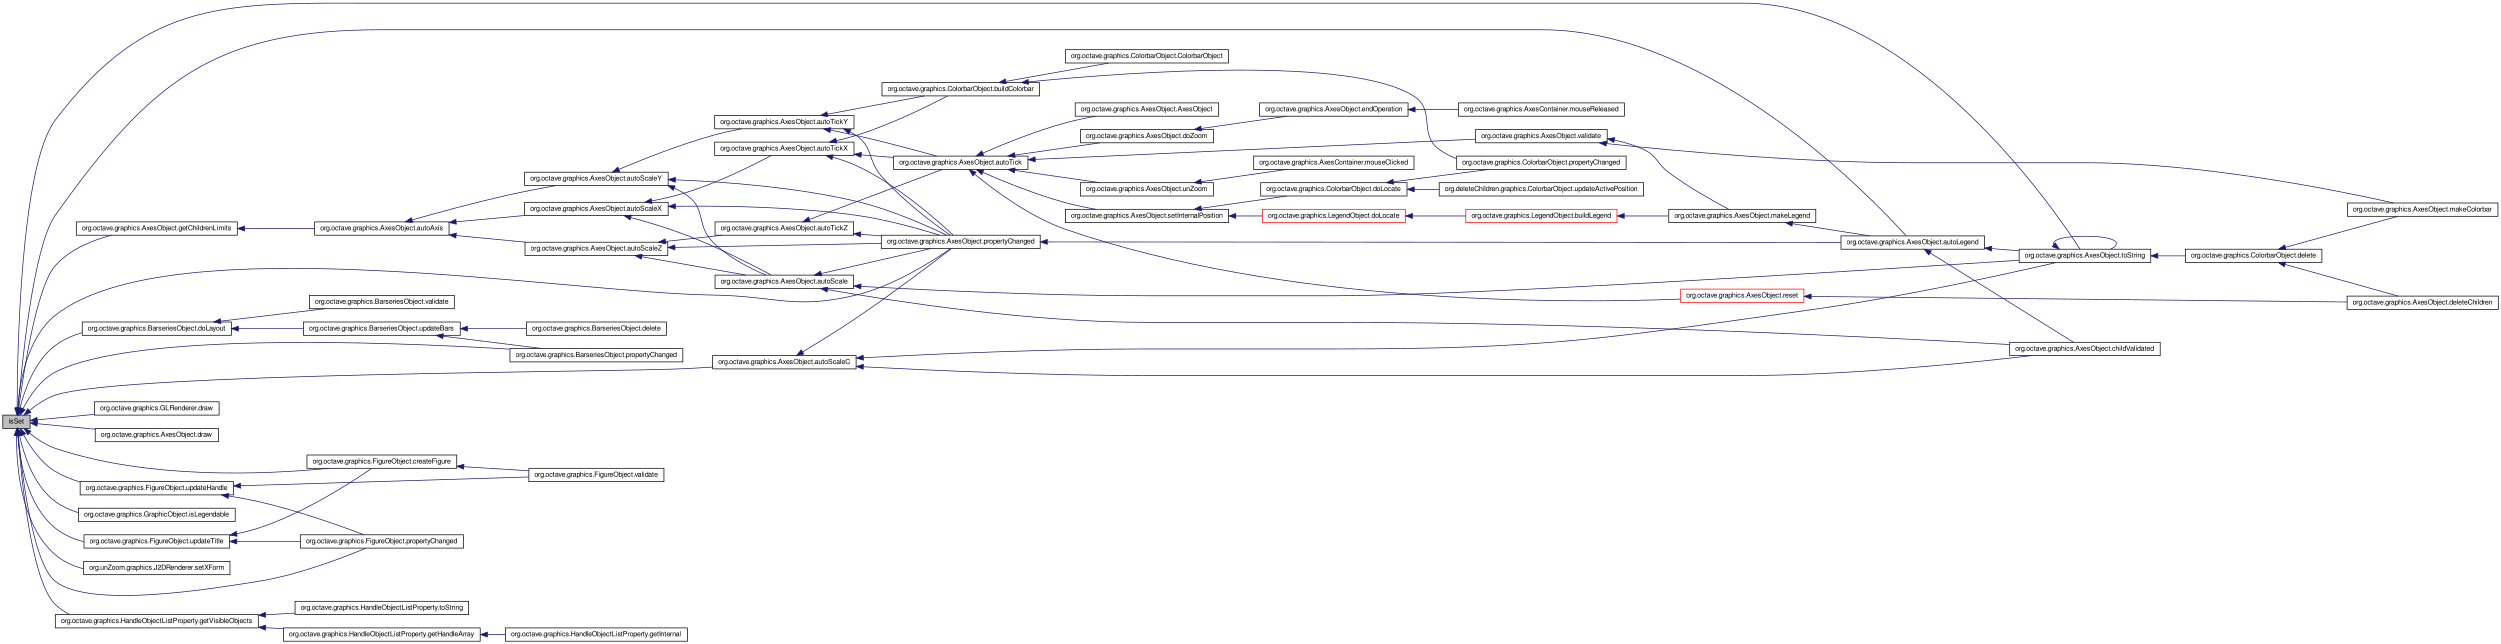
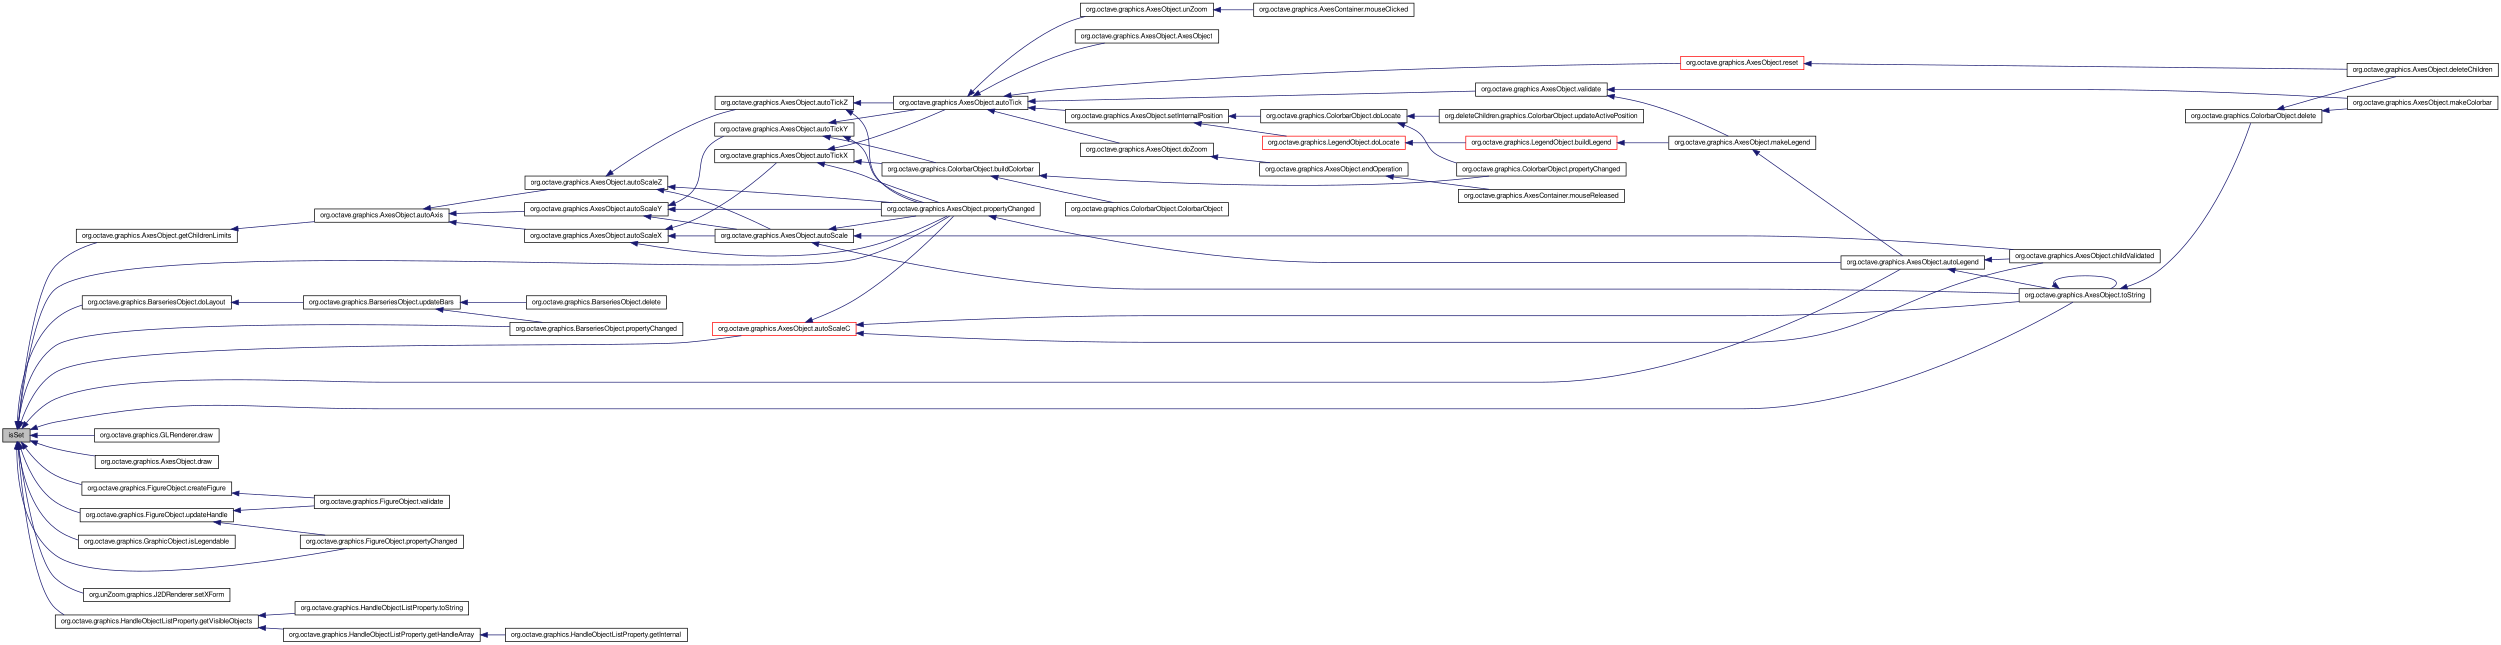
(382, 302) -> none
(784, 362) -> (784, 329)
(157, 541) -> none
